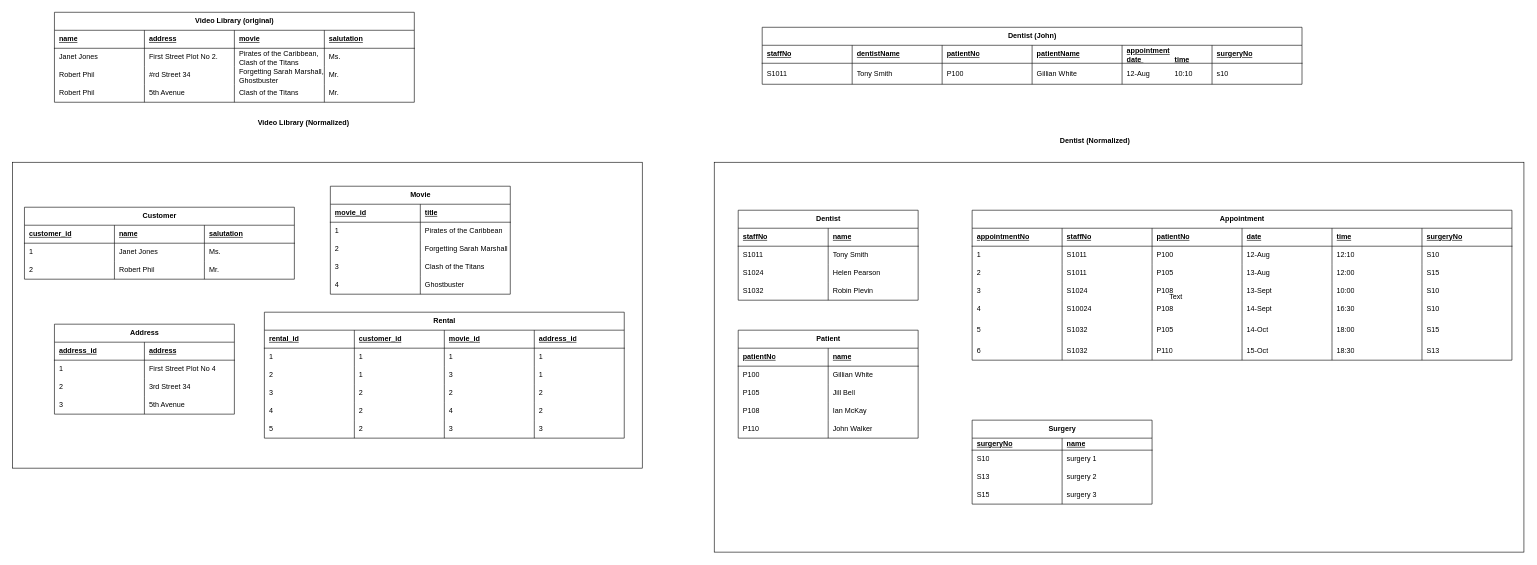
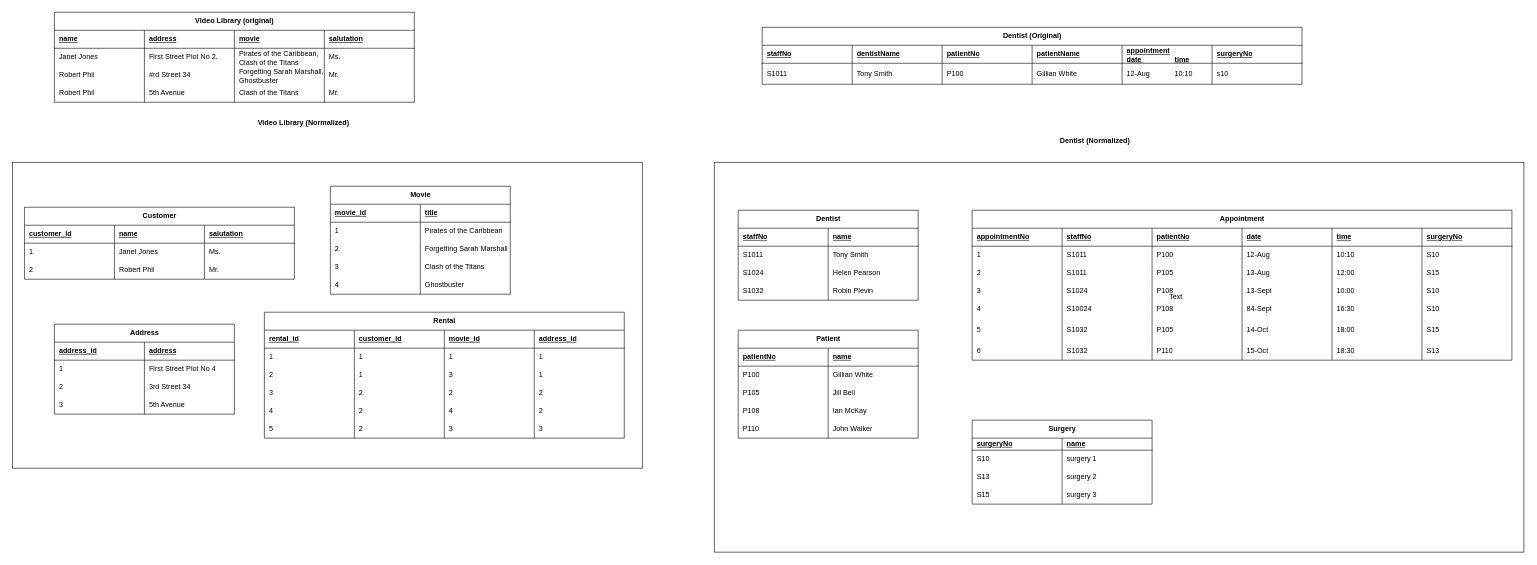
(1033, 36) -> (1033, 36)
(1346, 255) -> (1346, 255)
(1261, 309) -> (1261, 309)
